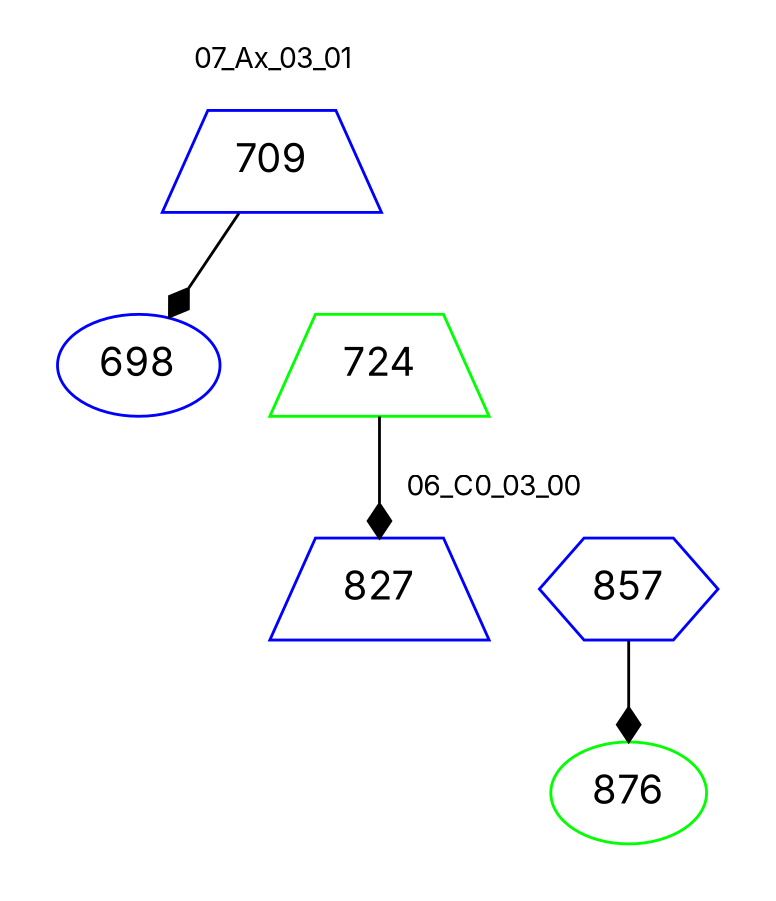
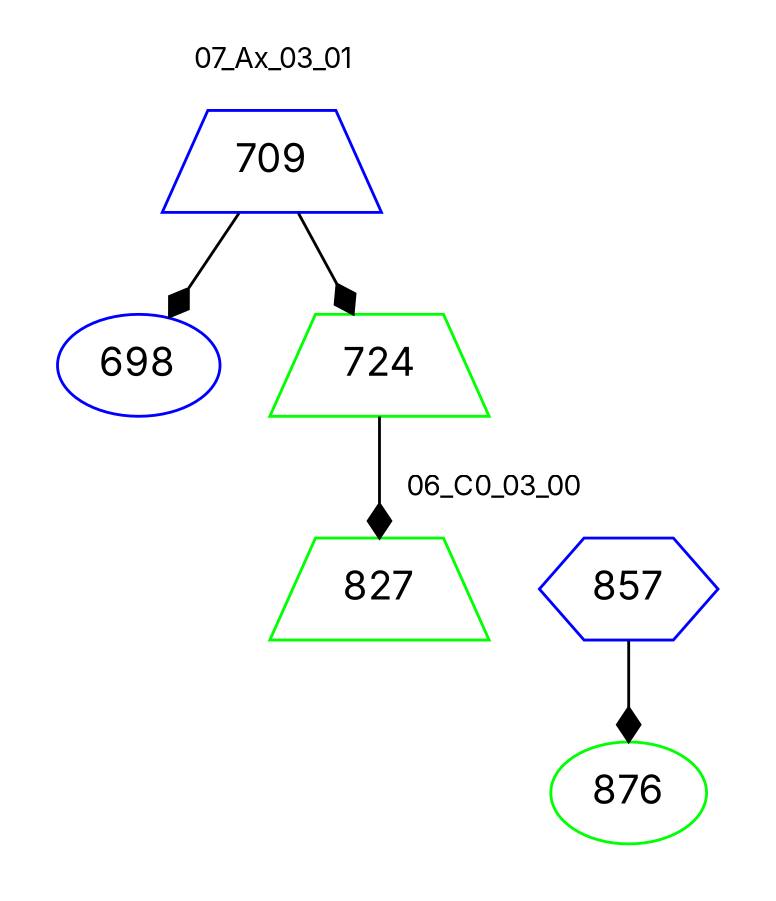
none -> (318, 249)
(379, 589) -> (379, 589)
